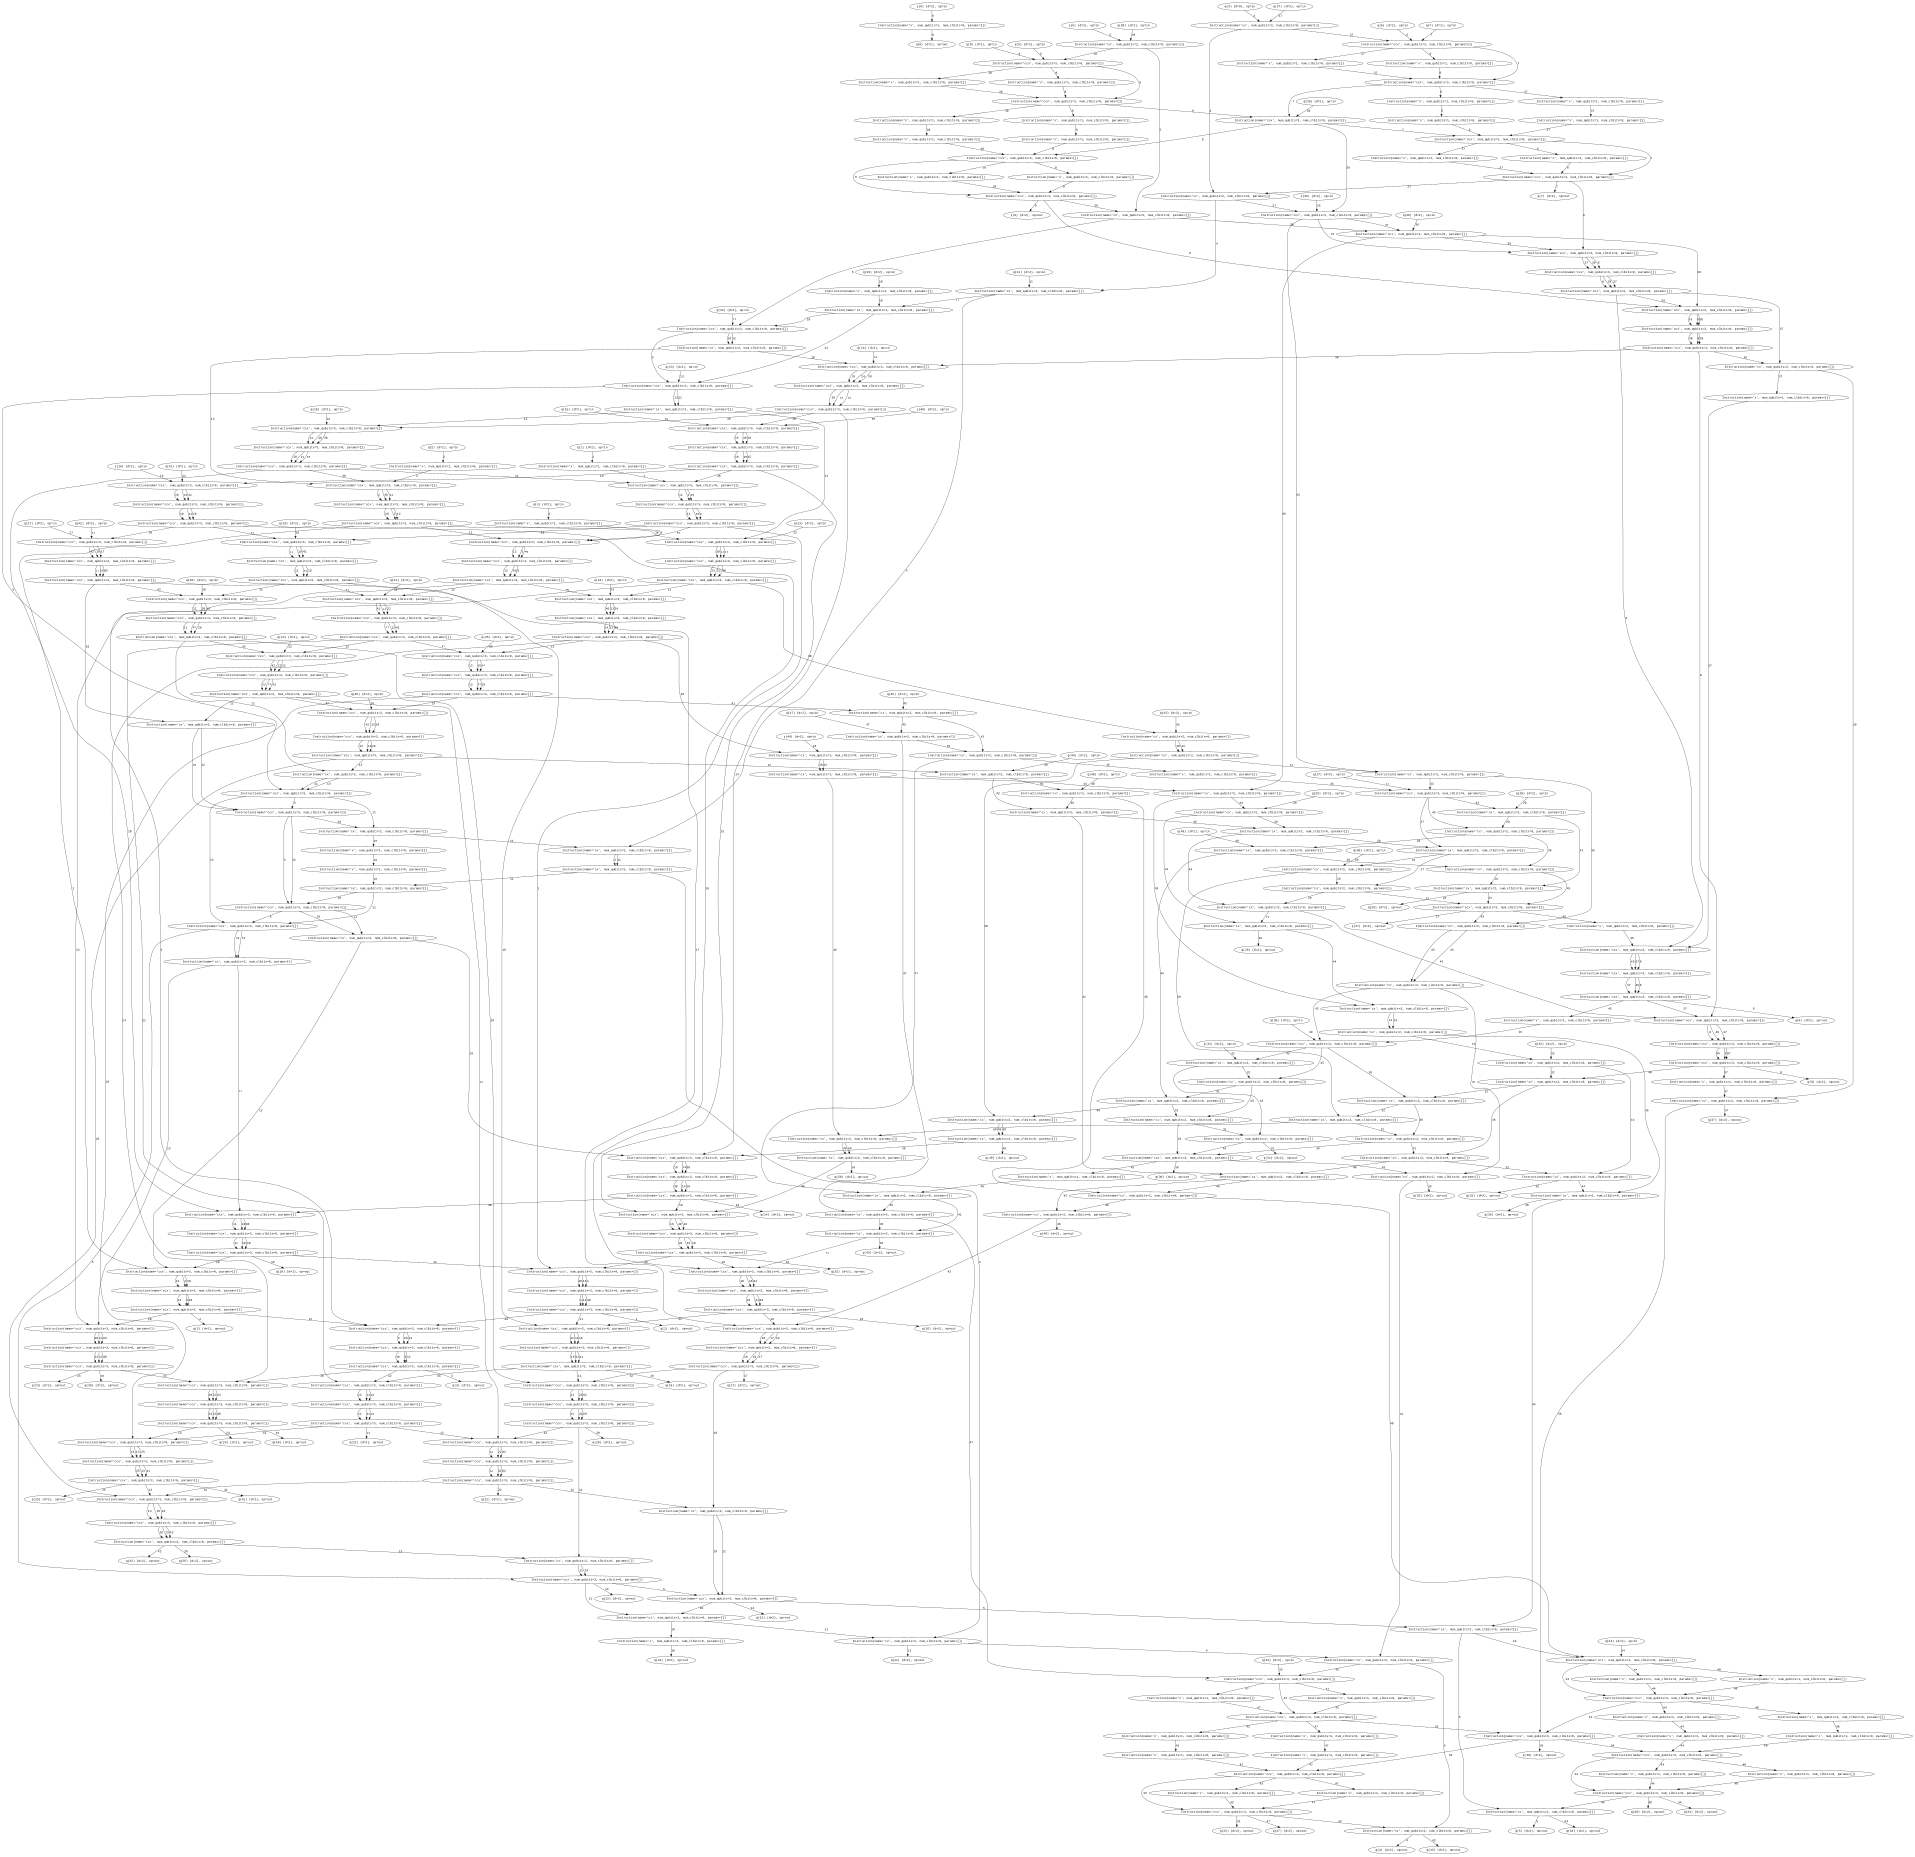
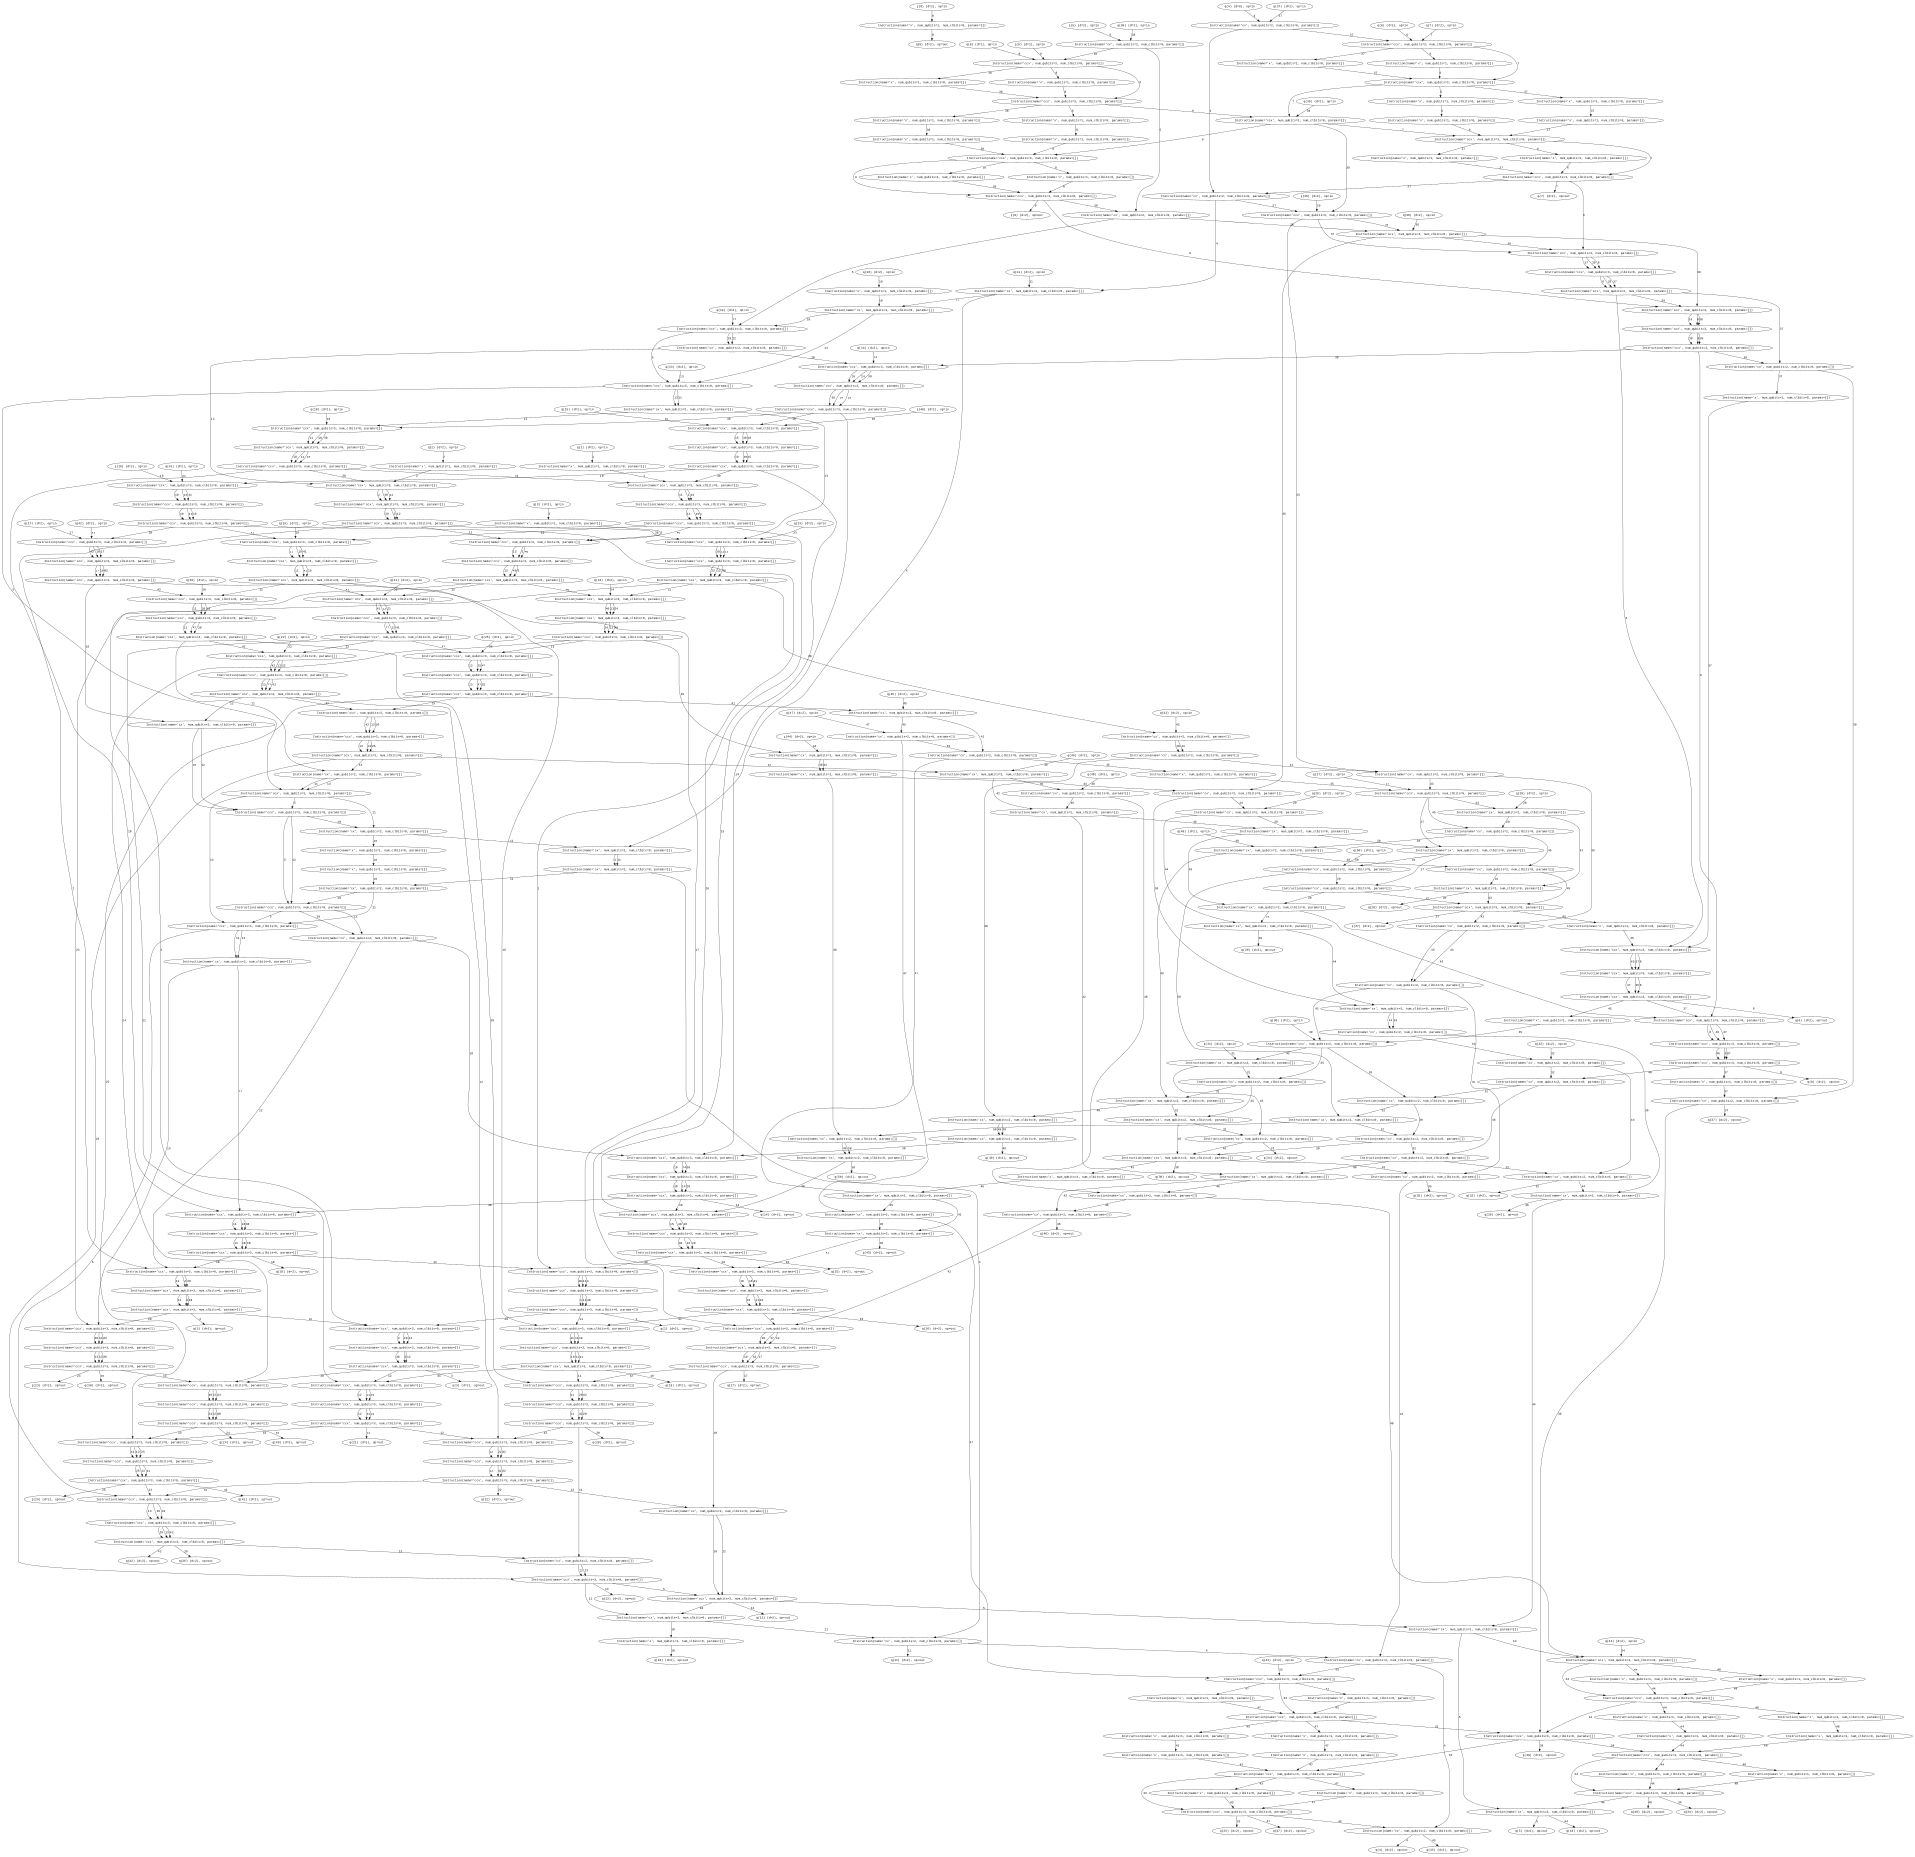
(367, 694) -> none
